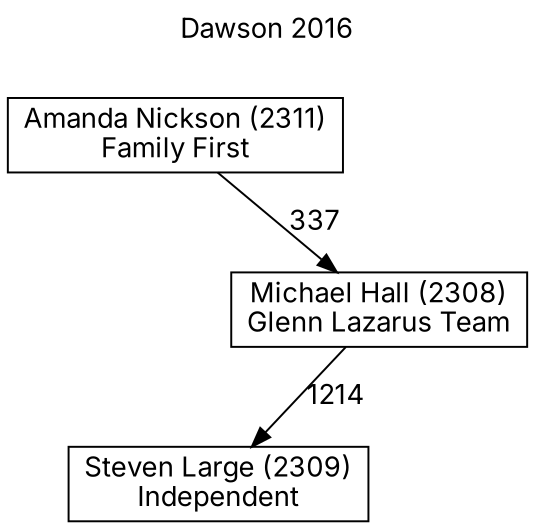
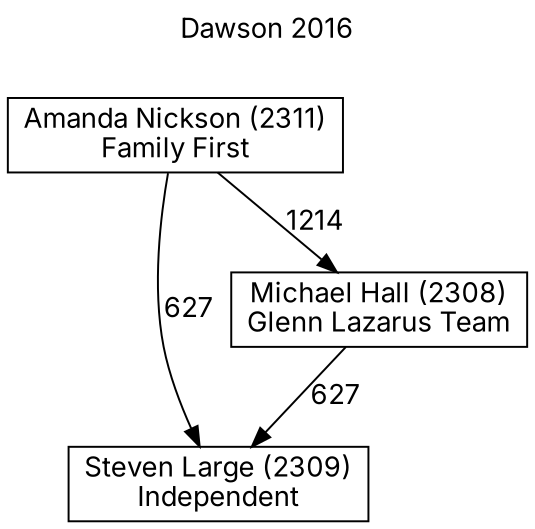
(316, 222) -> (316, 222)
none -> (159, 303)
(336, 397) -> (336, 397)
